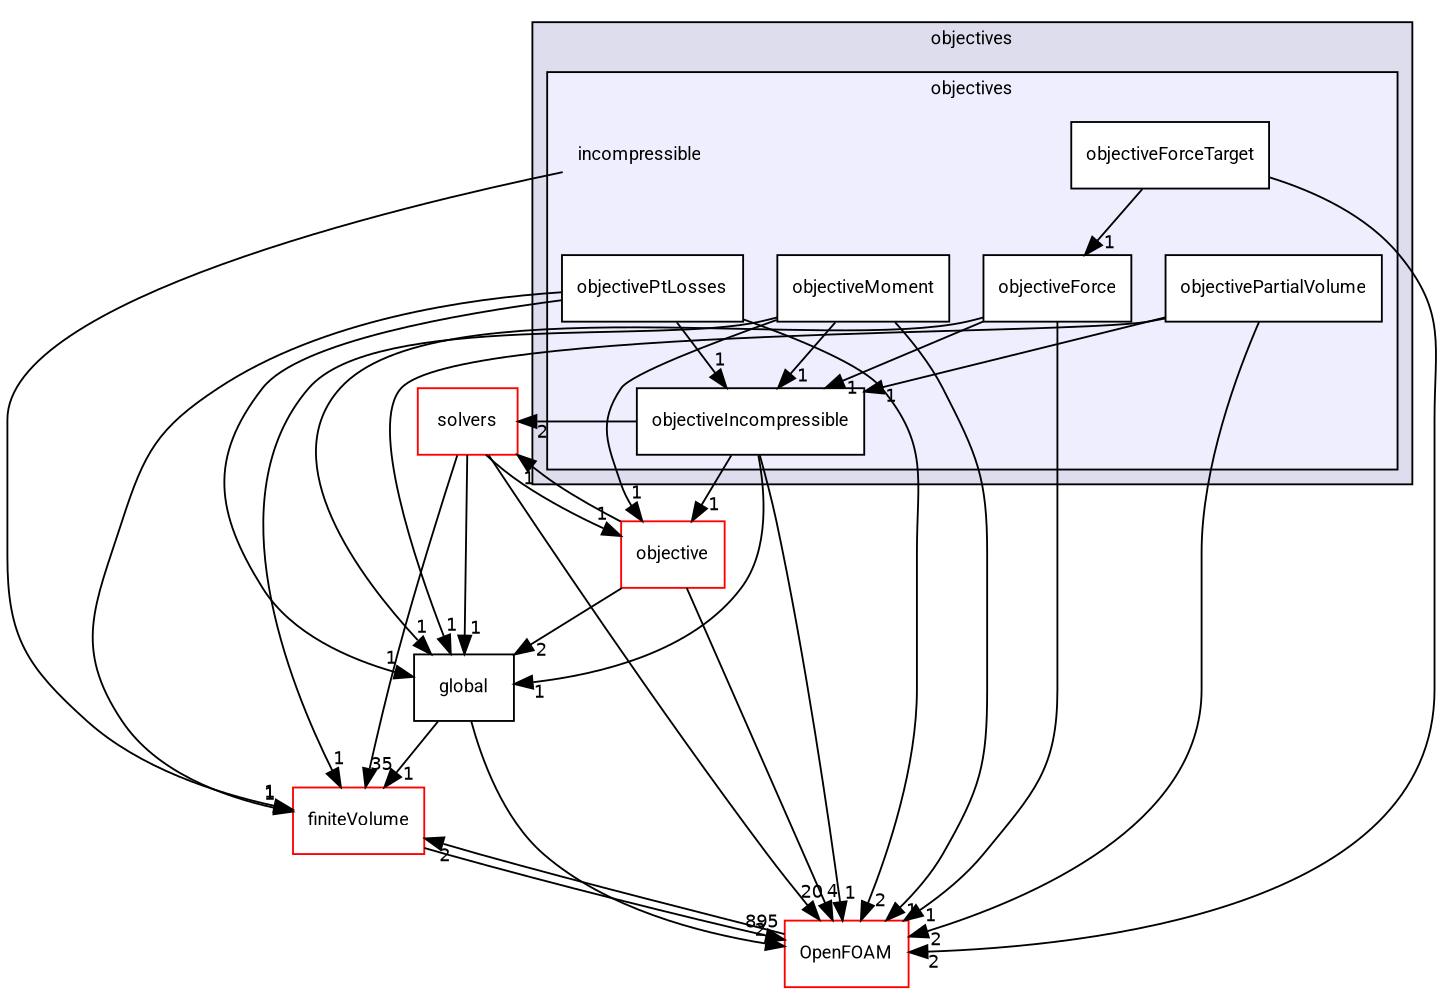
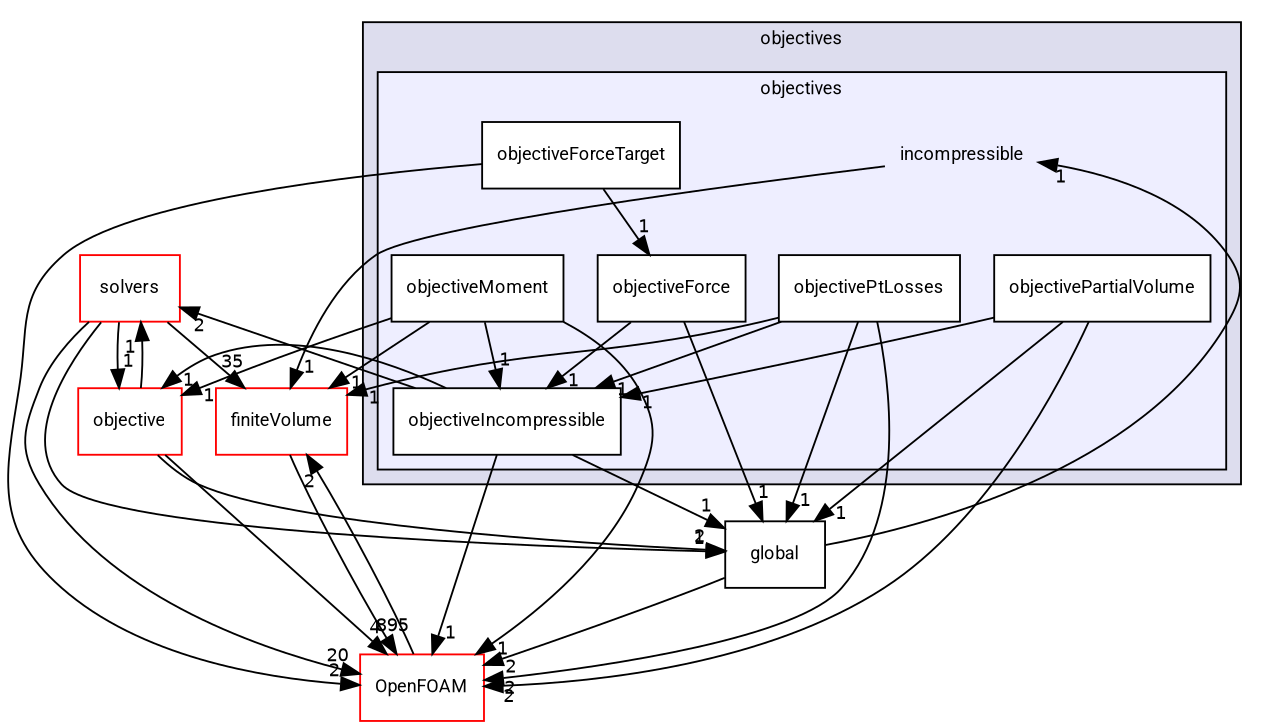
(1057, 641) -> none
(417, 747) -> (1162, 399)
